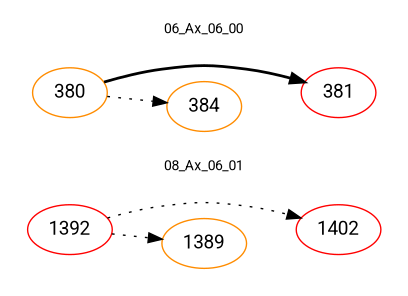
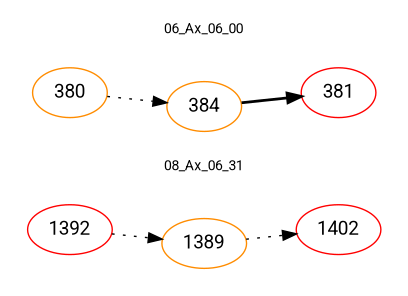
(197, 66) -> (264, 100)
(204, 167) -> (204, 167)
(197, 203) -> (264, 237)
